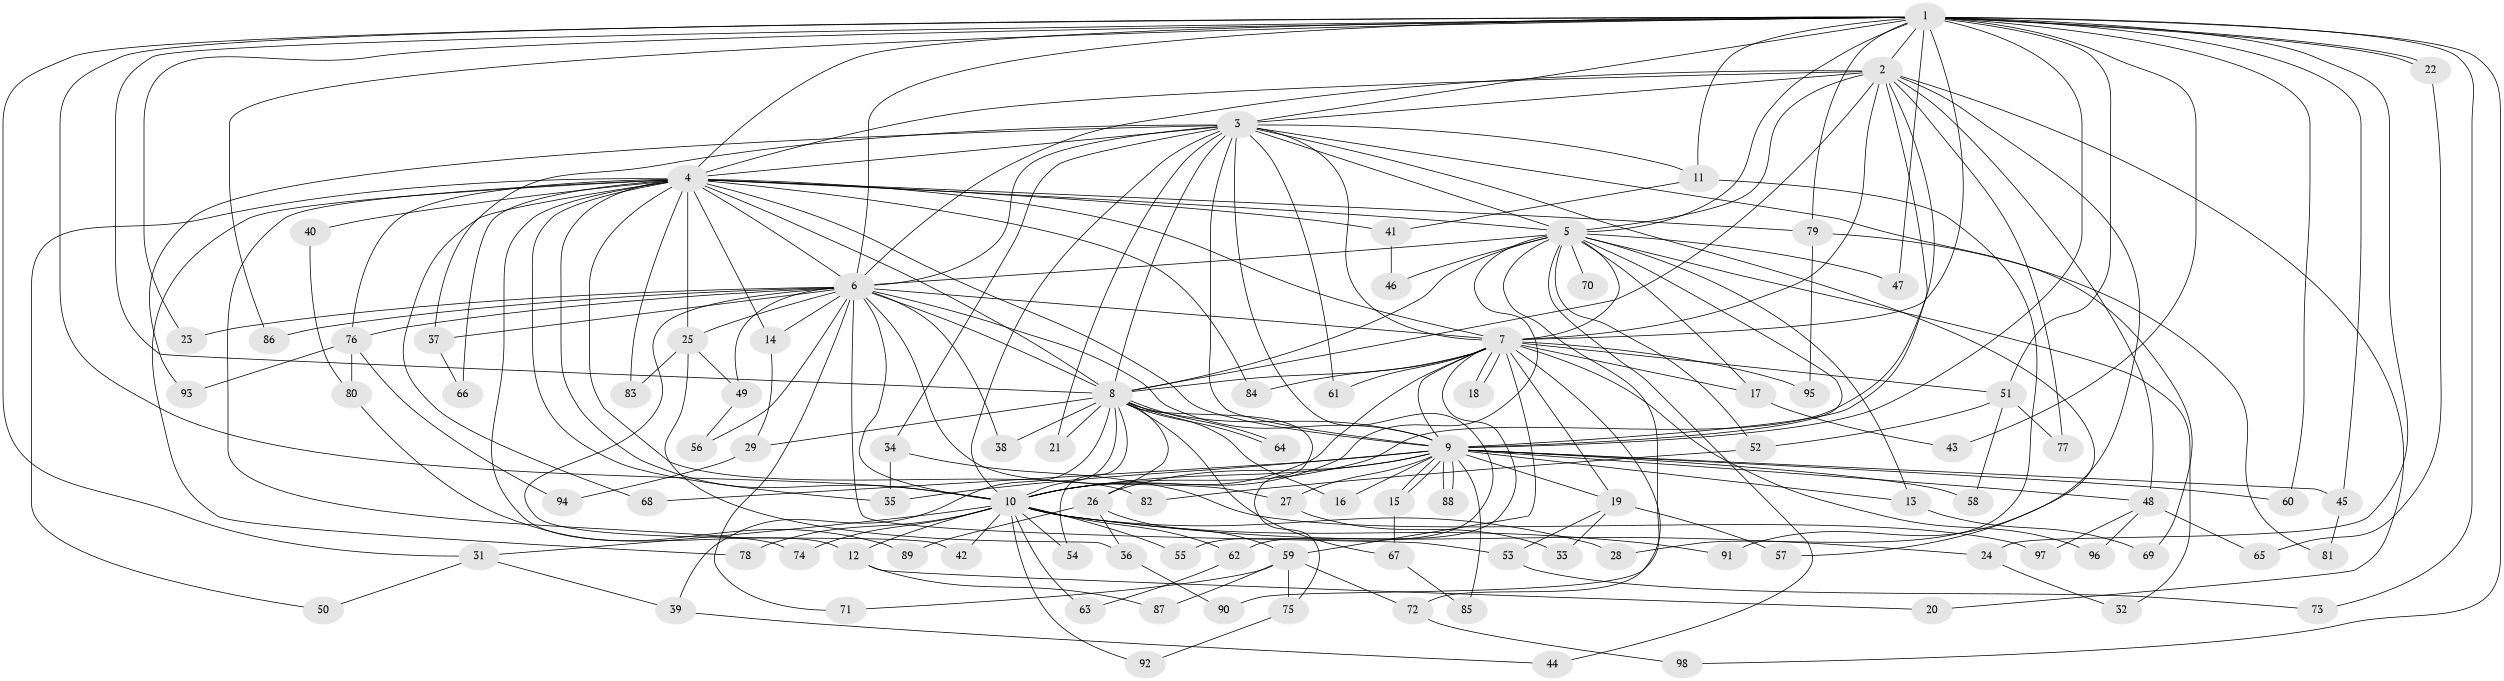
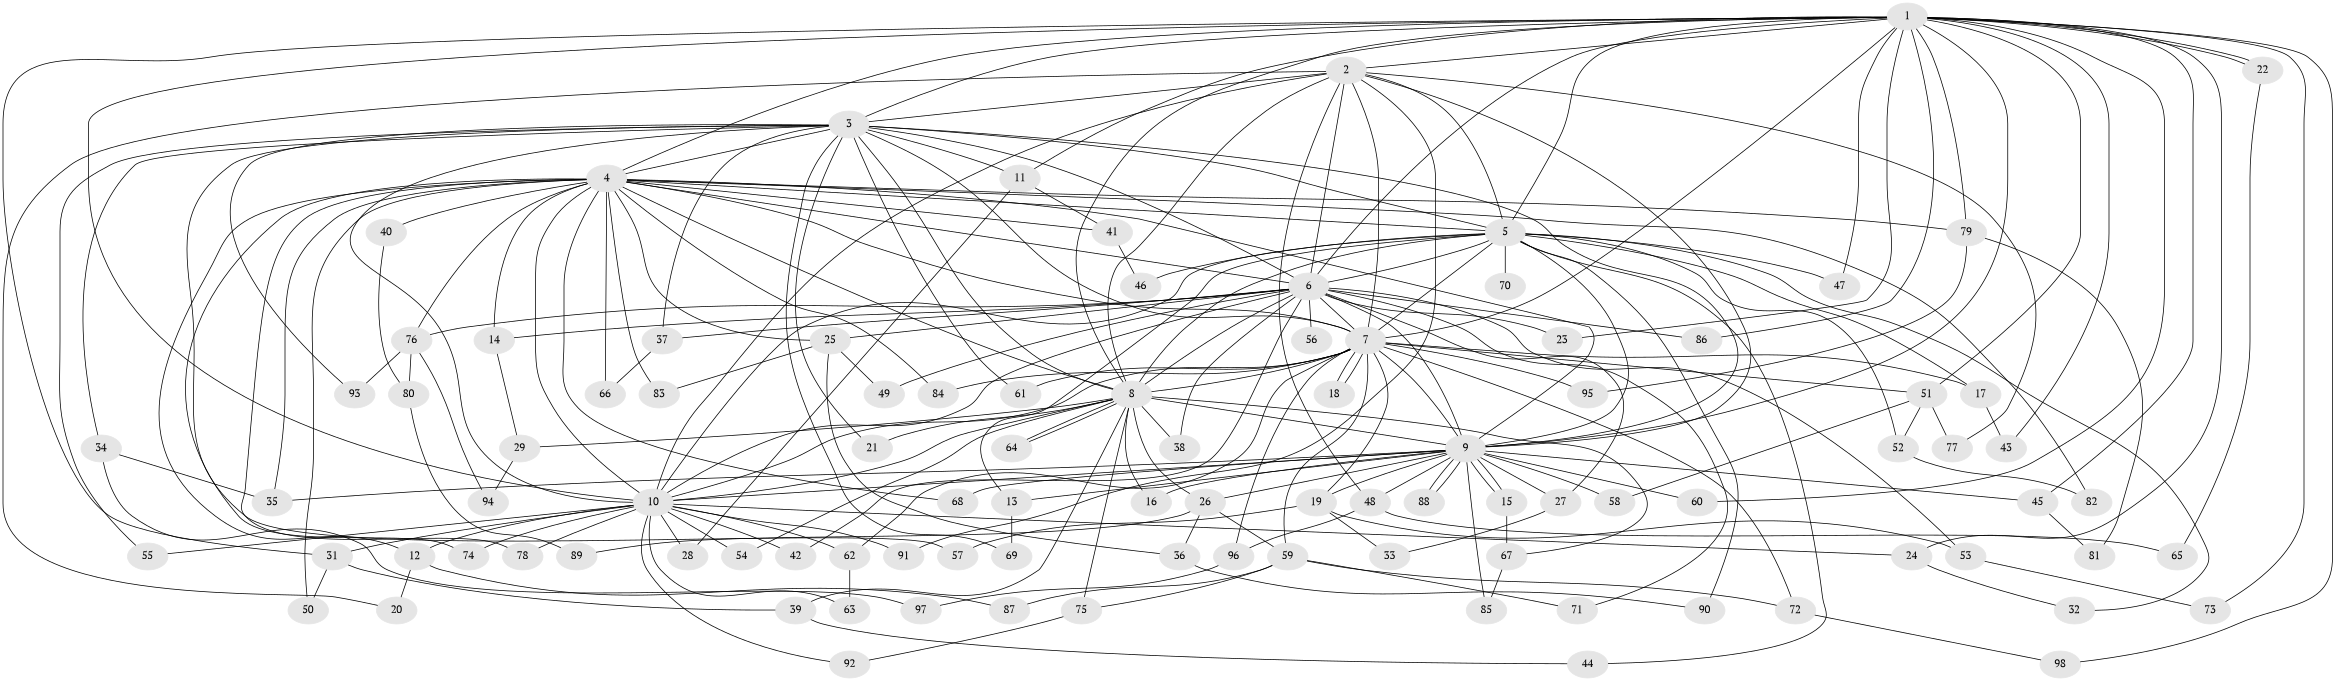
(1280, 89) -> none
(719, 422) -> none
(2095, 529) -> (1073, 589)
